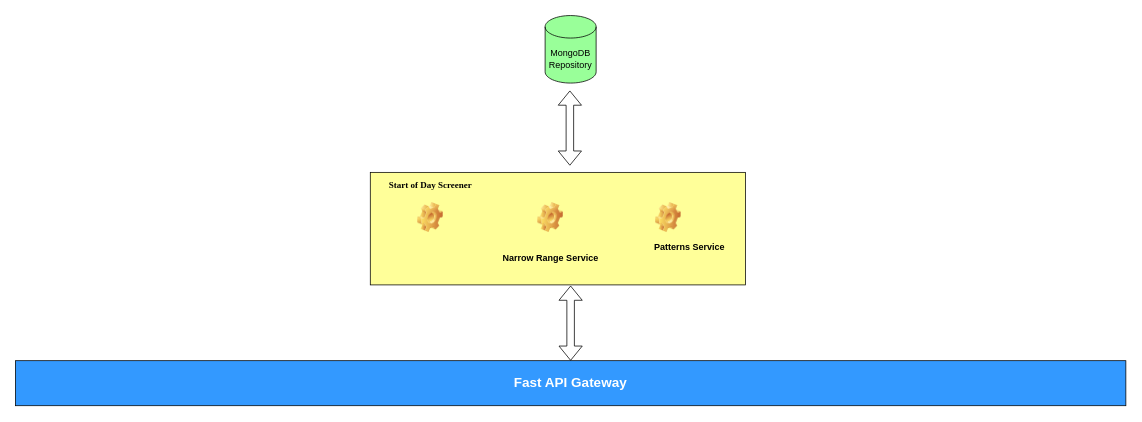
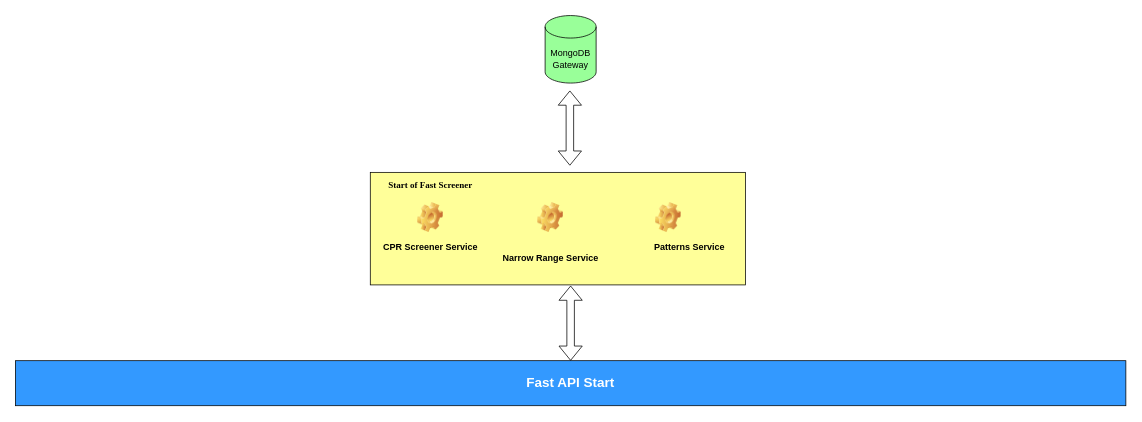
(570, 59) -> (570, 59)
(431, 183) -> (431, 183)
none -> (430, 247)
(570, 383) -> (570, 383)
